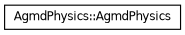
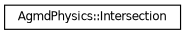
(93, 17) -> (93, 17)
